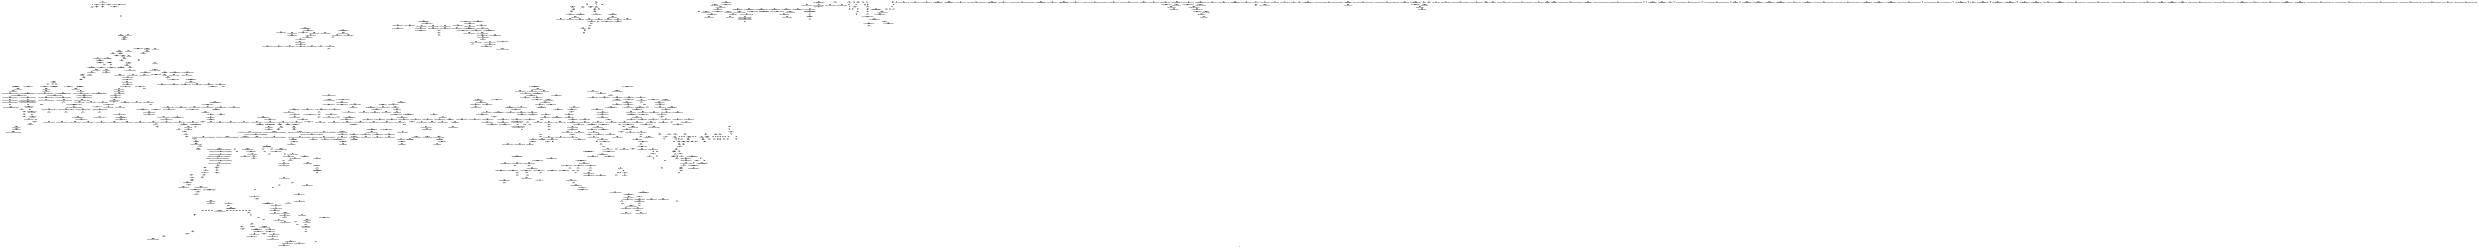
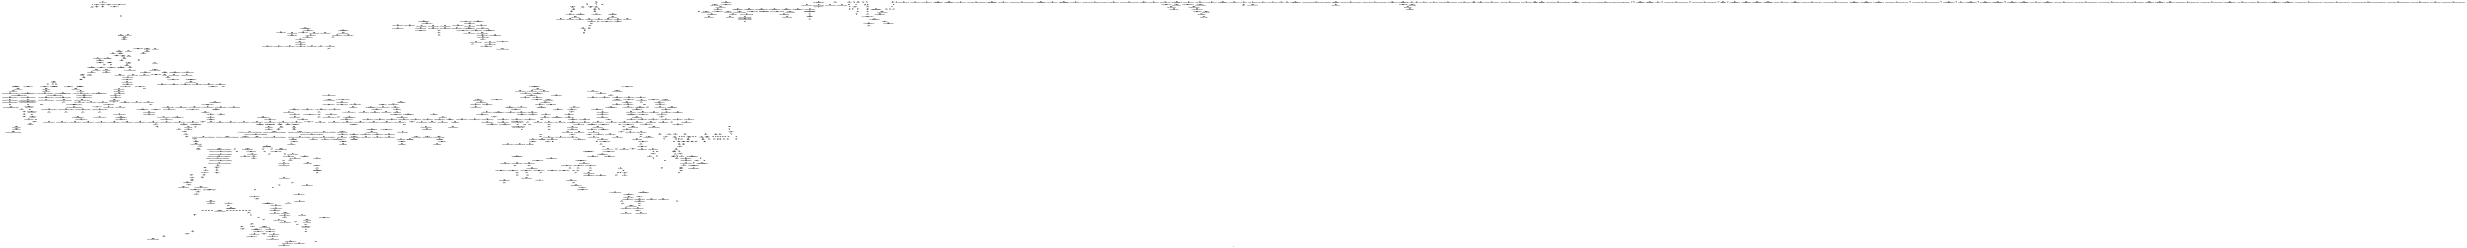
(1200, 2) -> none
